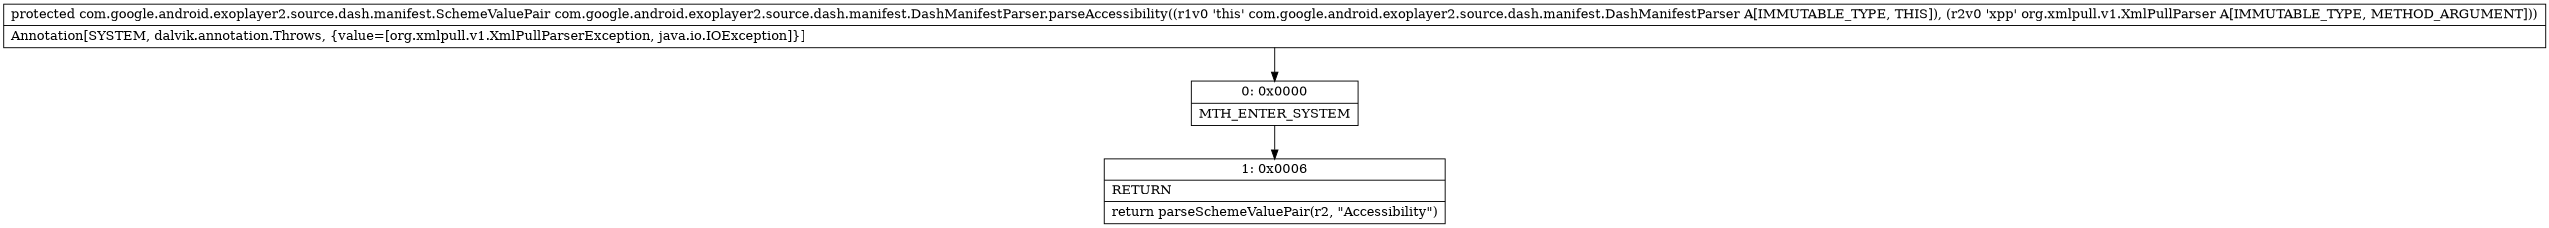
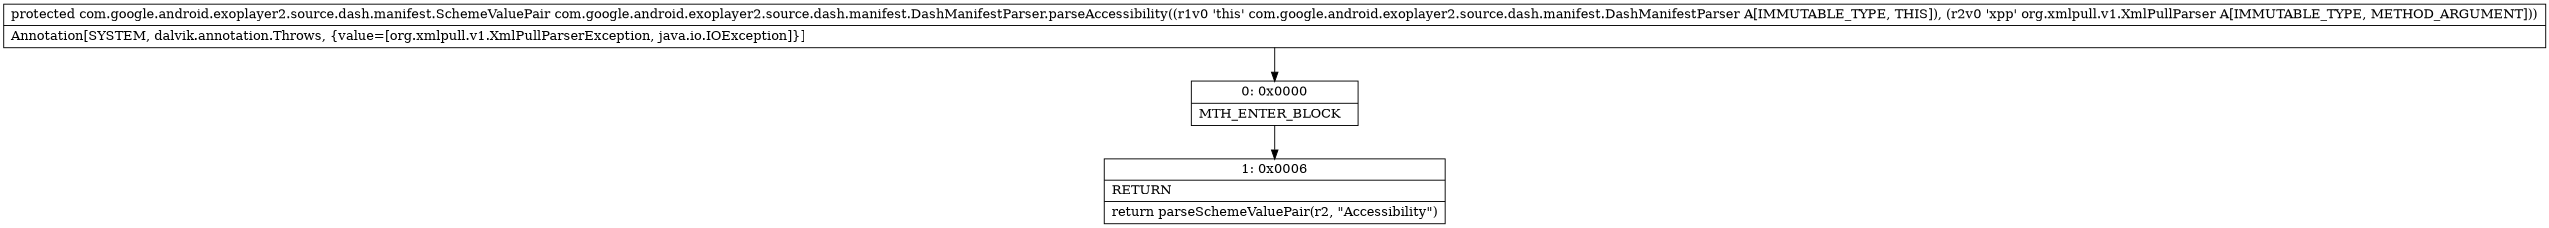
(1275, 114) -> (1270, 114)
